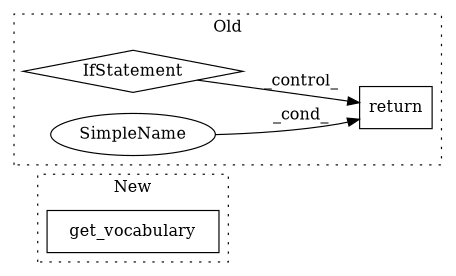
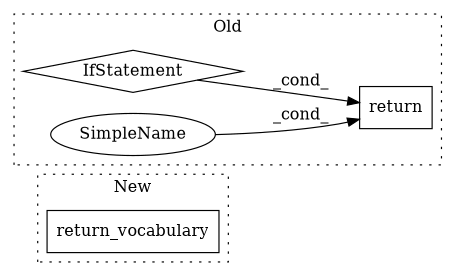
(301, 81) -> (301, 81)
(133, 232) -> (133, 232)
